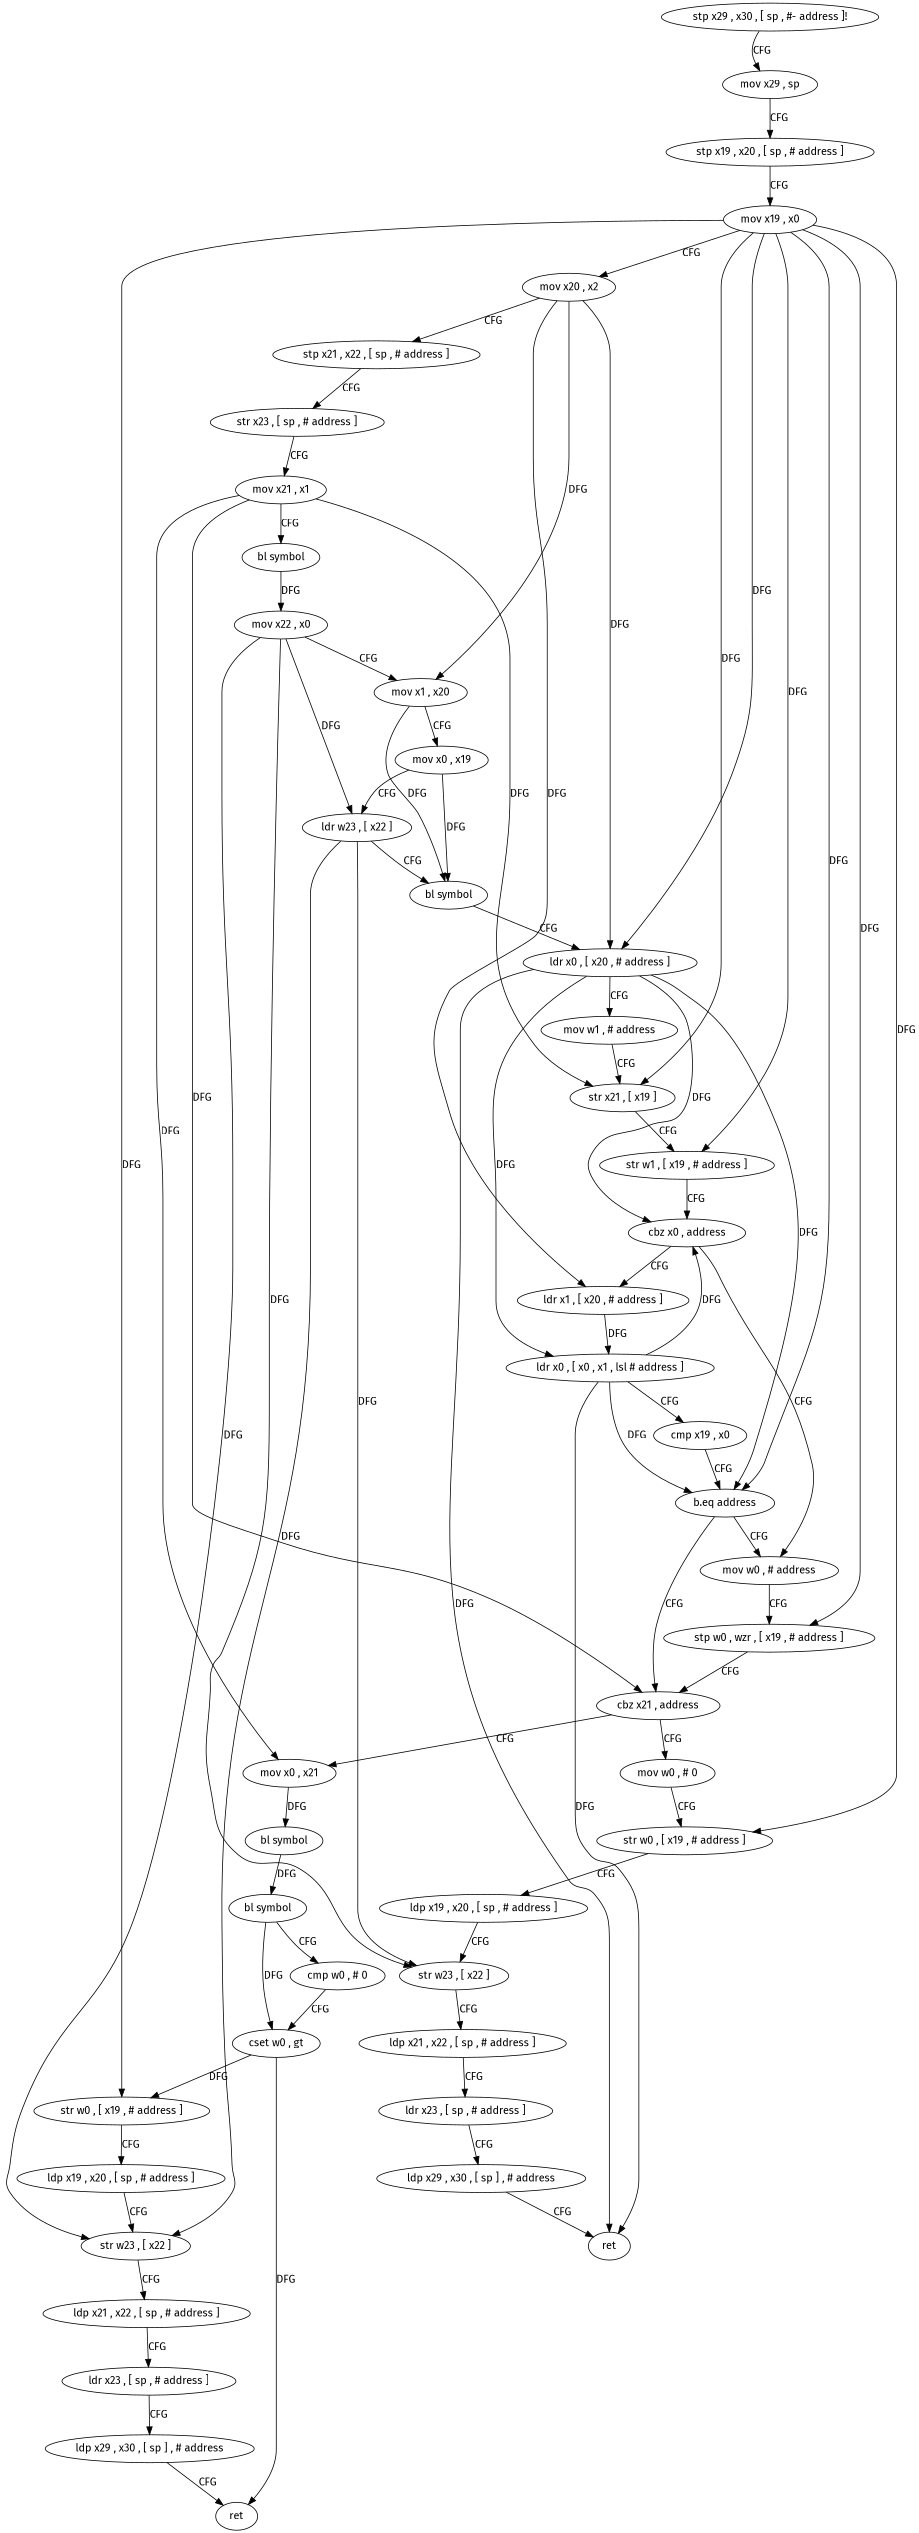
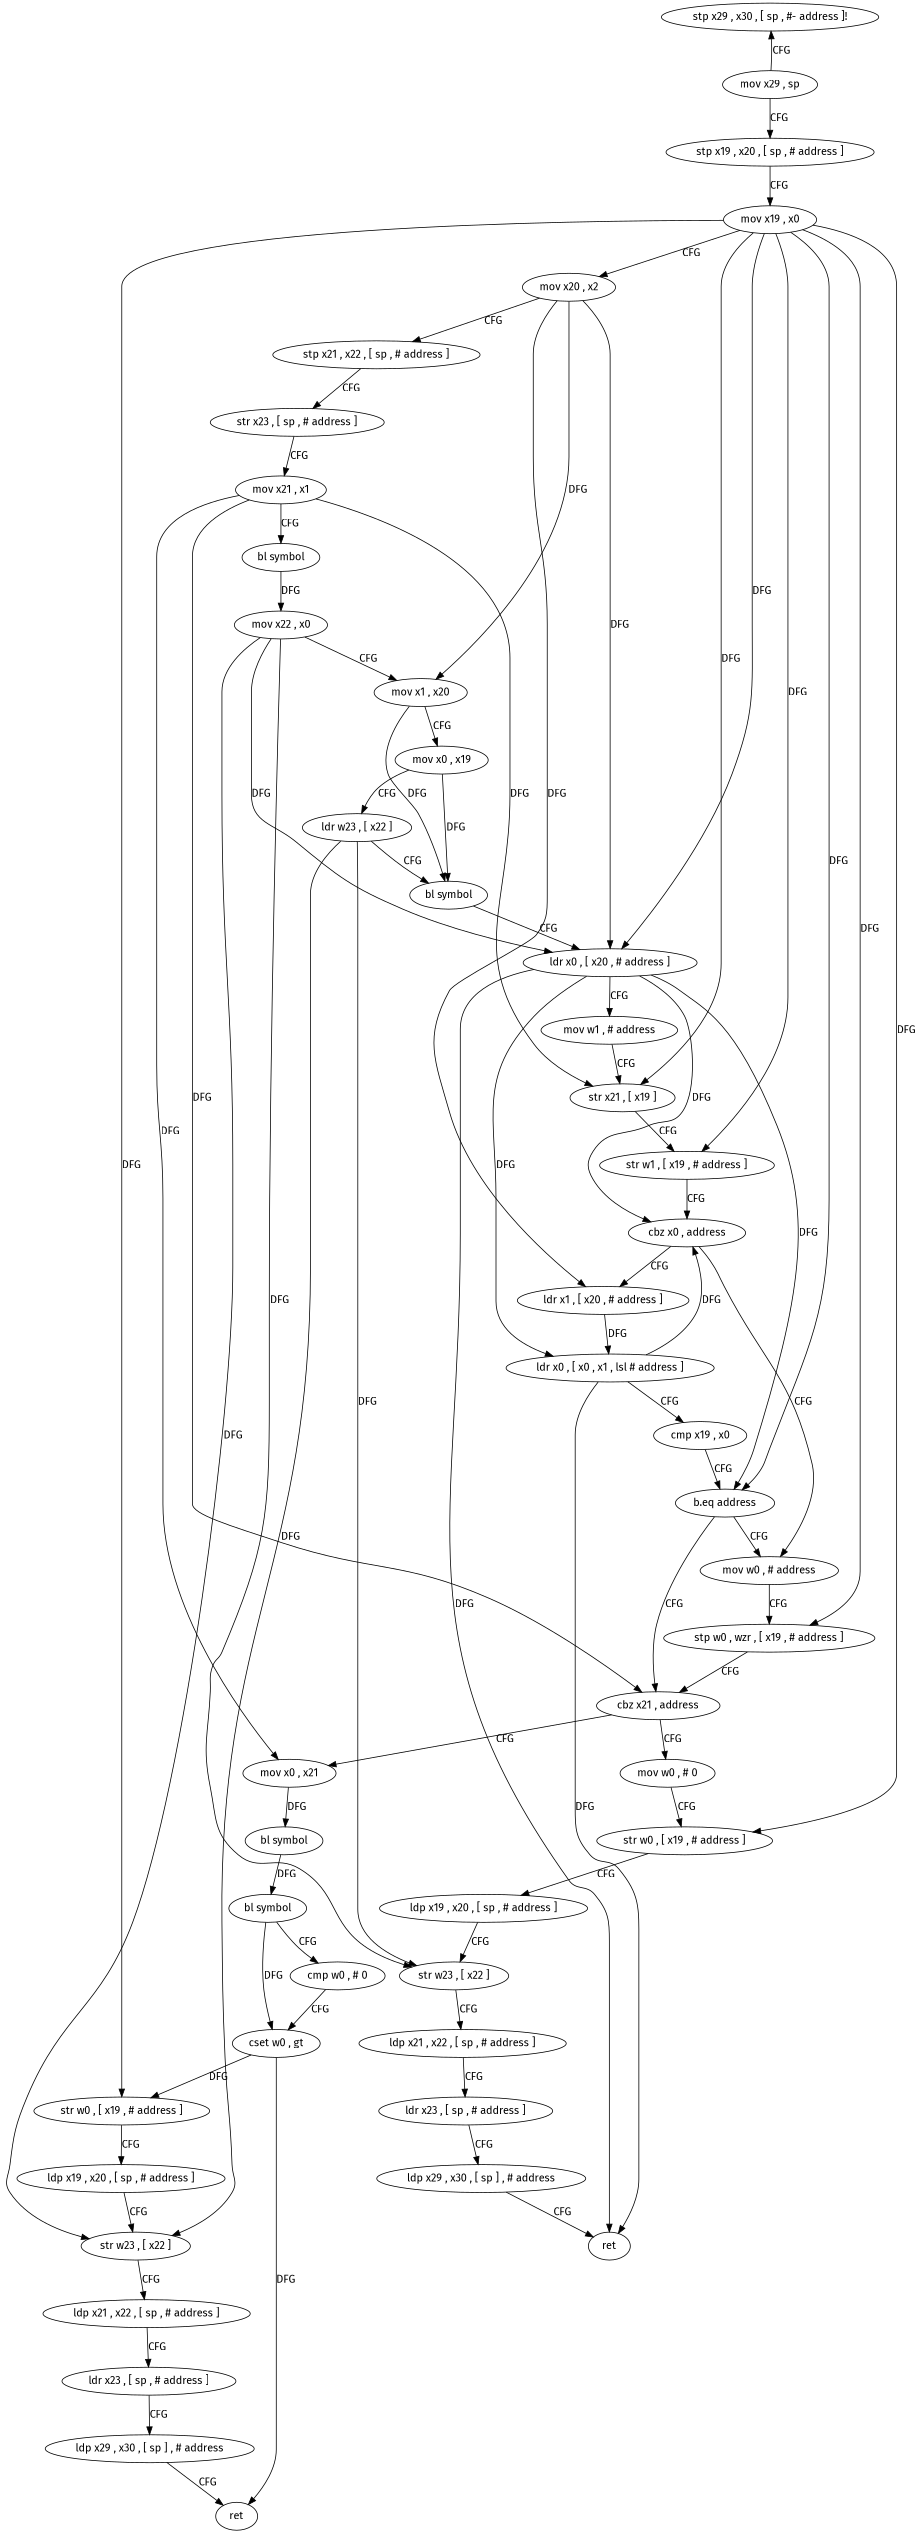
(753, 47) -> (772, 55)
(318, 723) -> (314, 856)
(627, 1450) -> none
